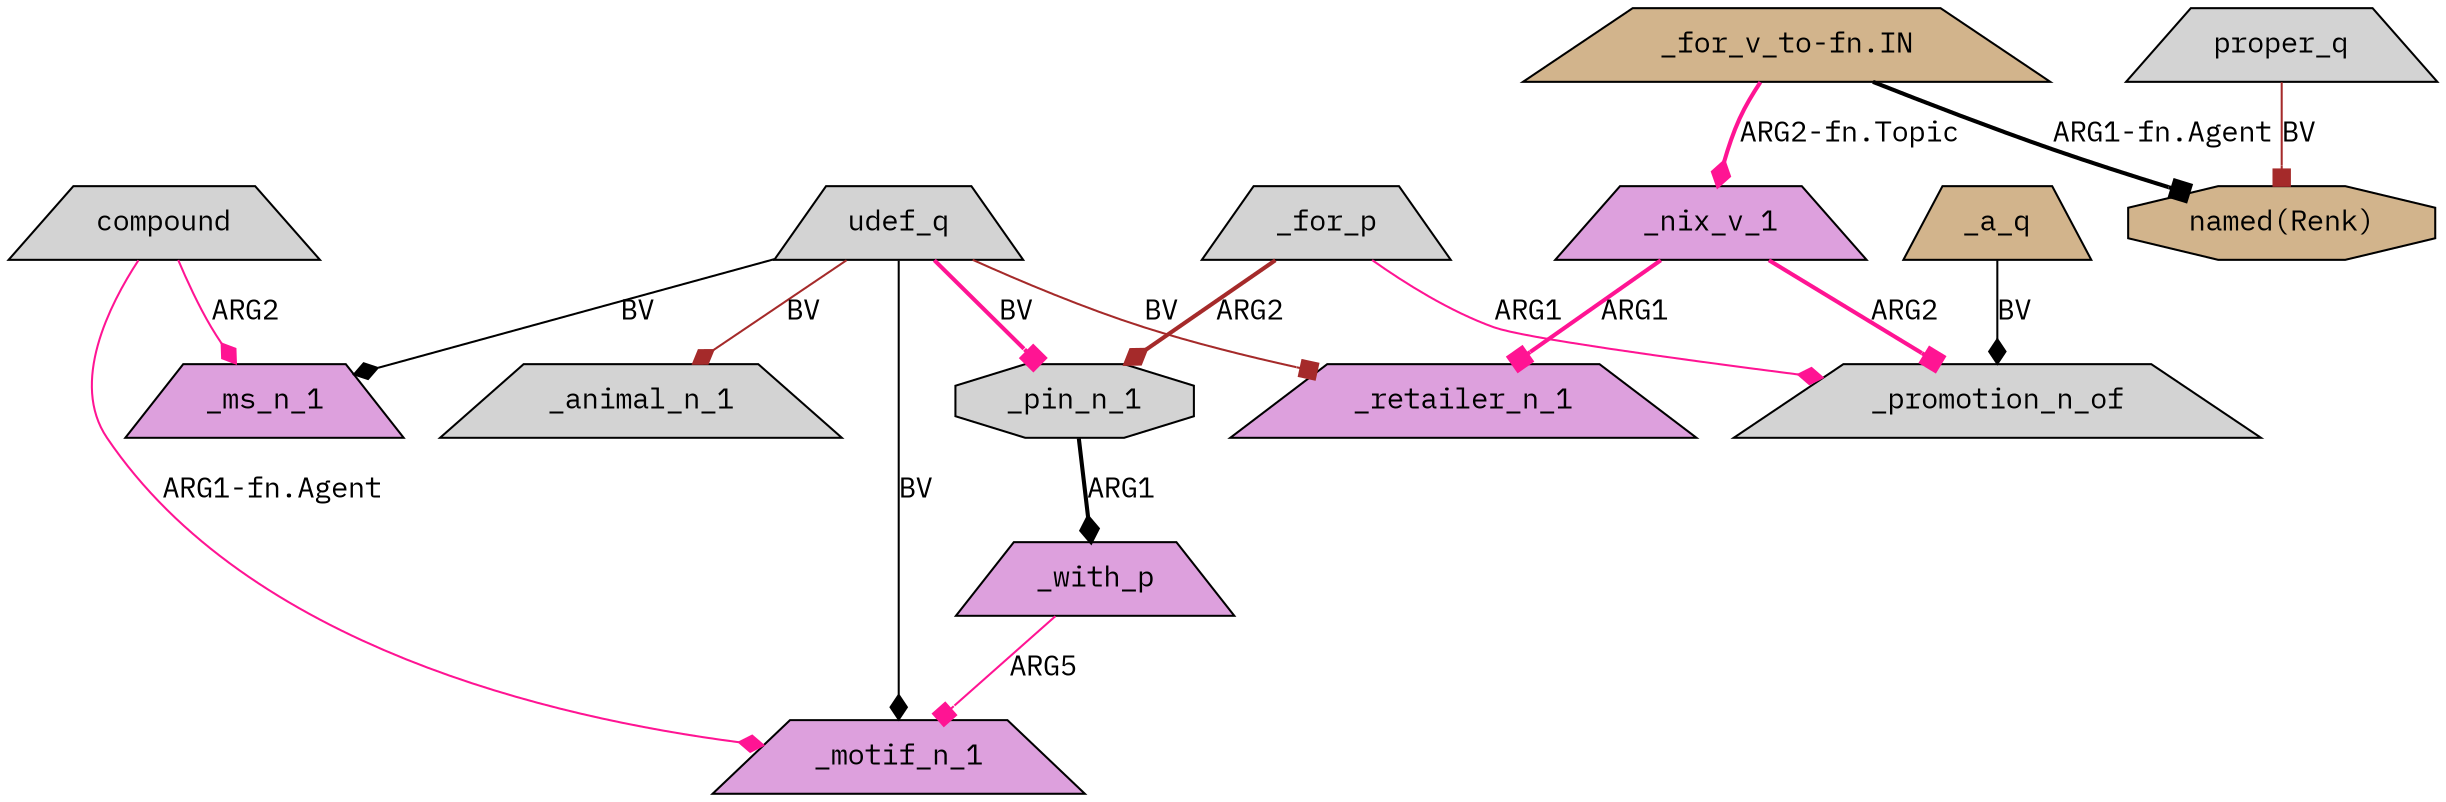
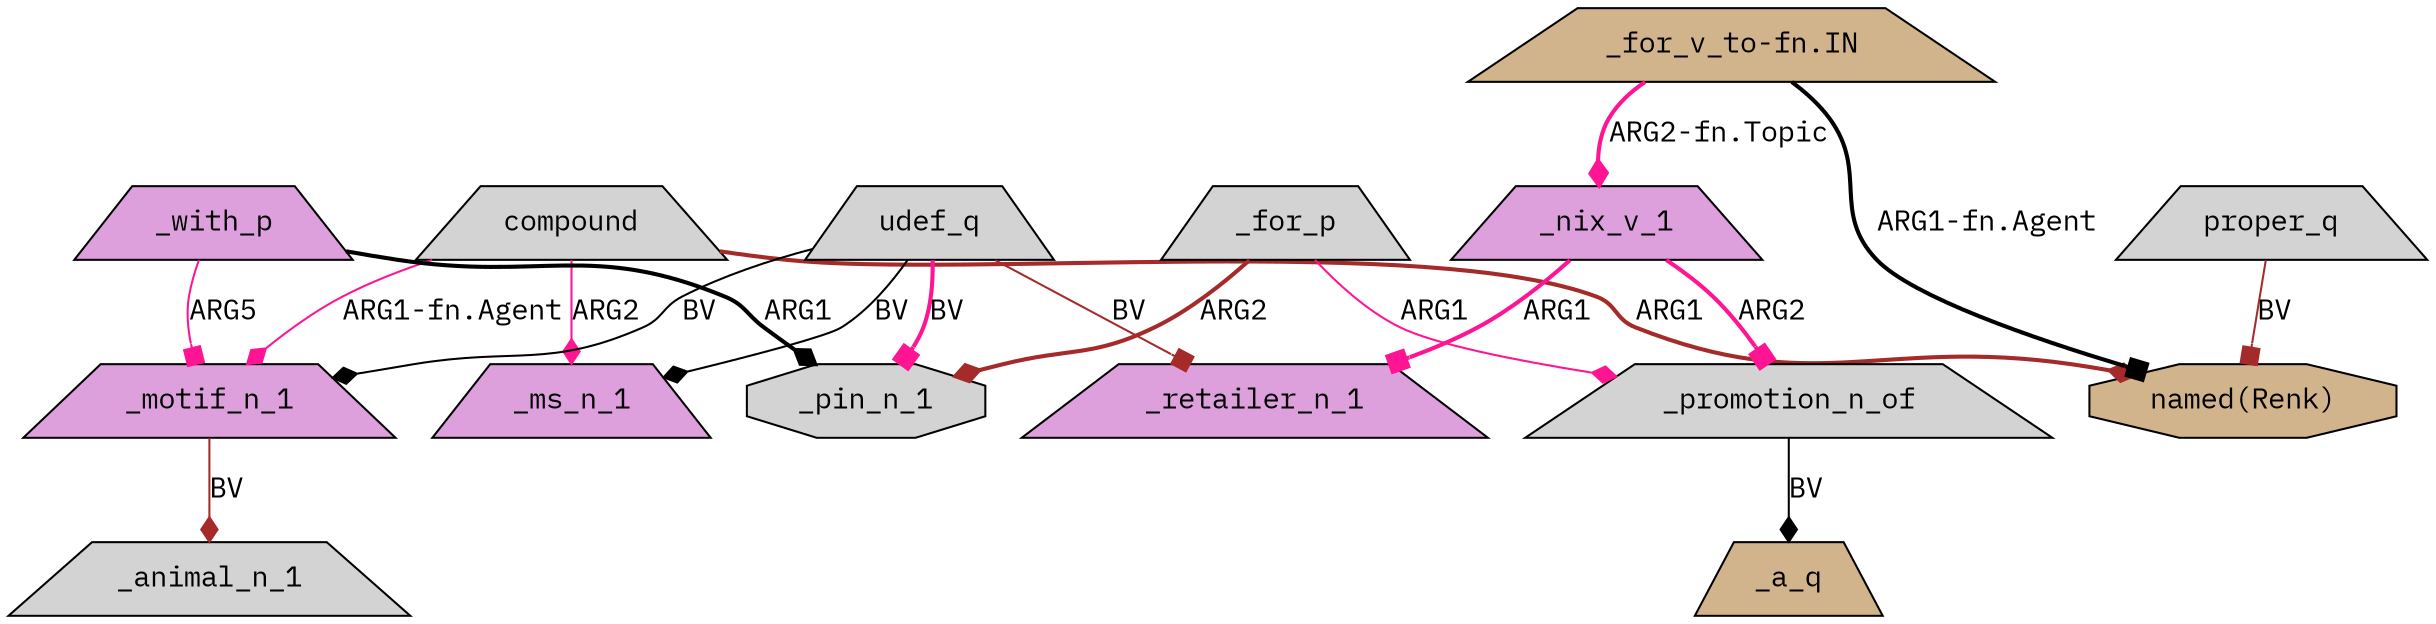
none -> (1424, 267)
(1997, 300) -> (1789, 478)
(780, 305) -> (209, 478)
(1083, 478) -> (593, 266)
